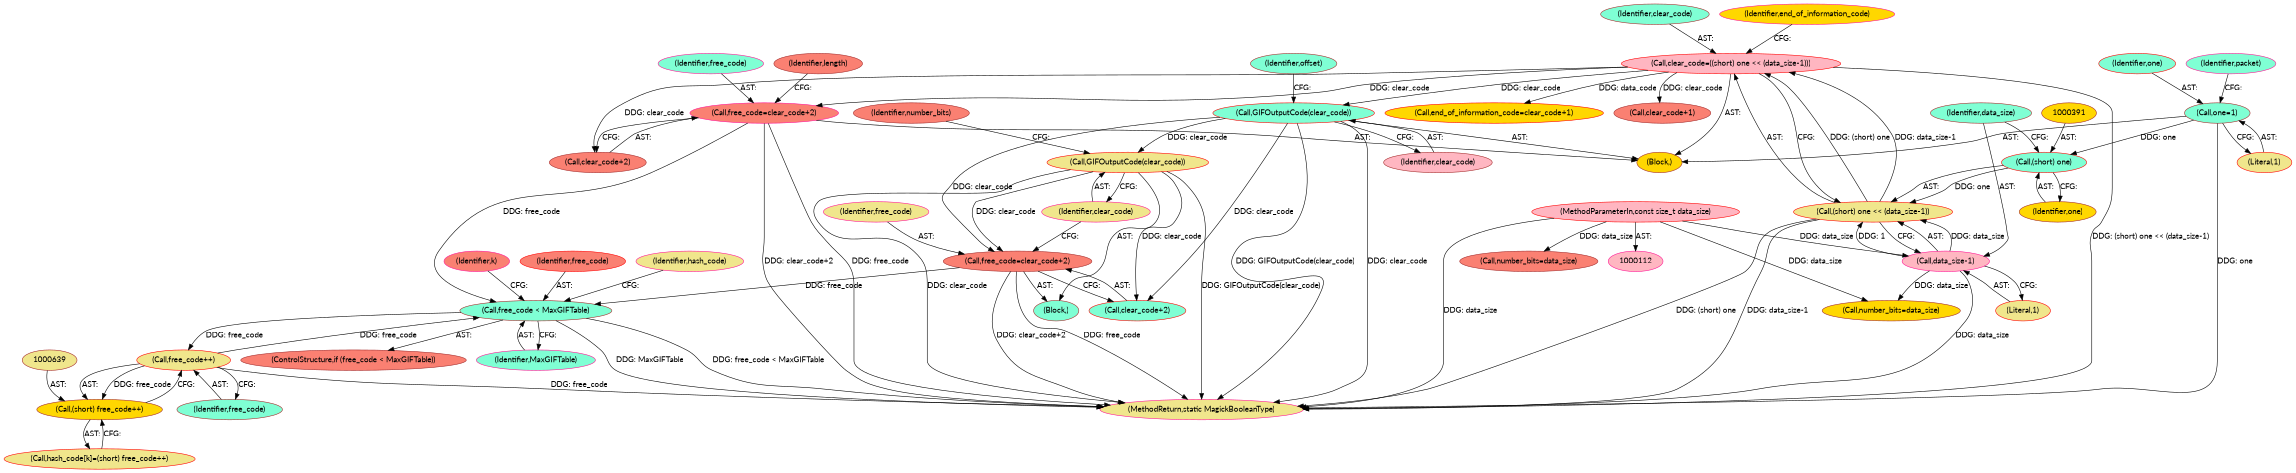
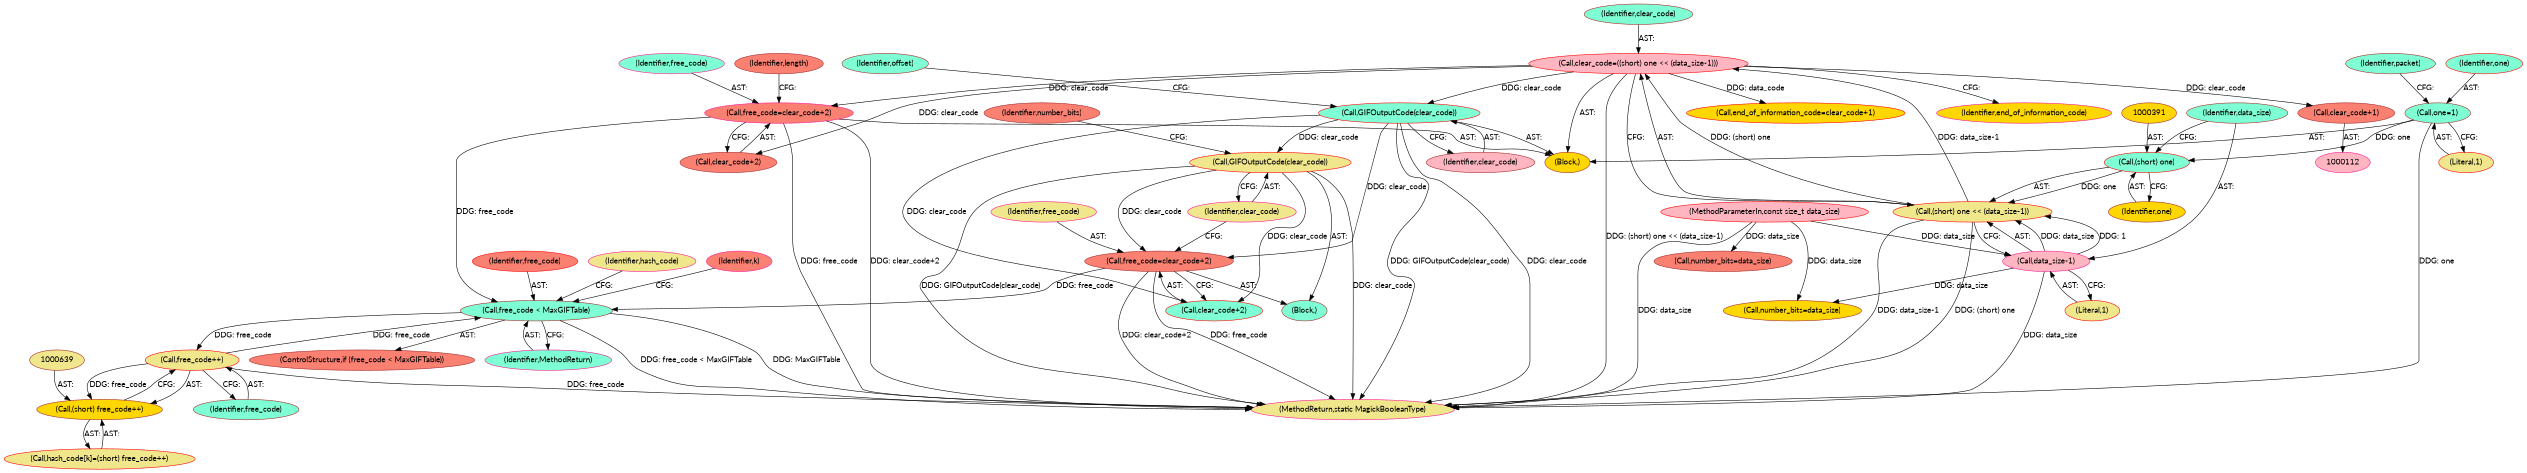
(1772, 37) -> (1871, 76)
(2231, 64) -> (2391, 64)
(1636, 234) -> (2343, 135)
(536, 360) -> (548, 360)
(114, 434) -> (113, 434)
